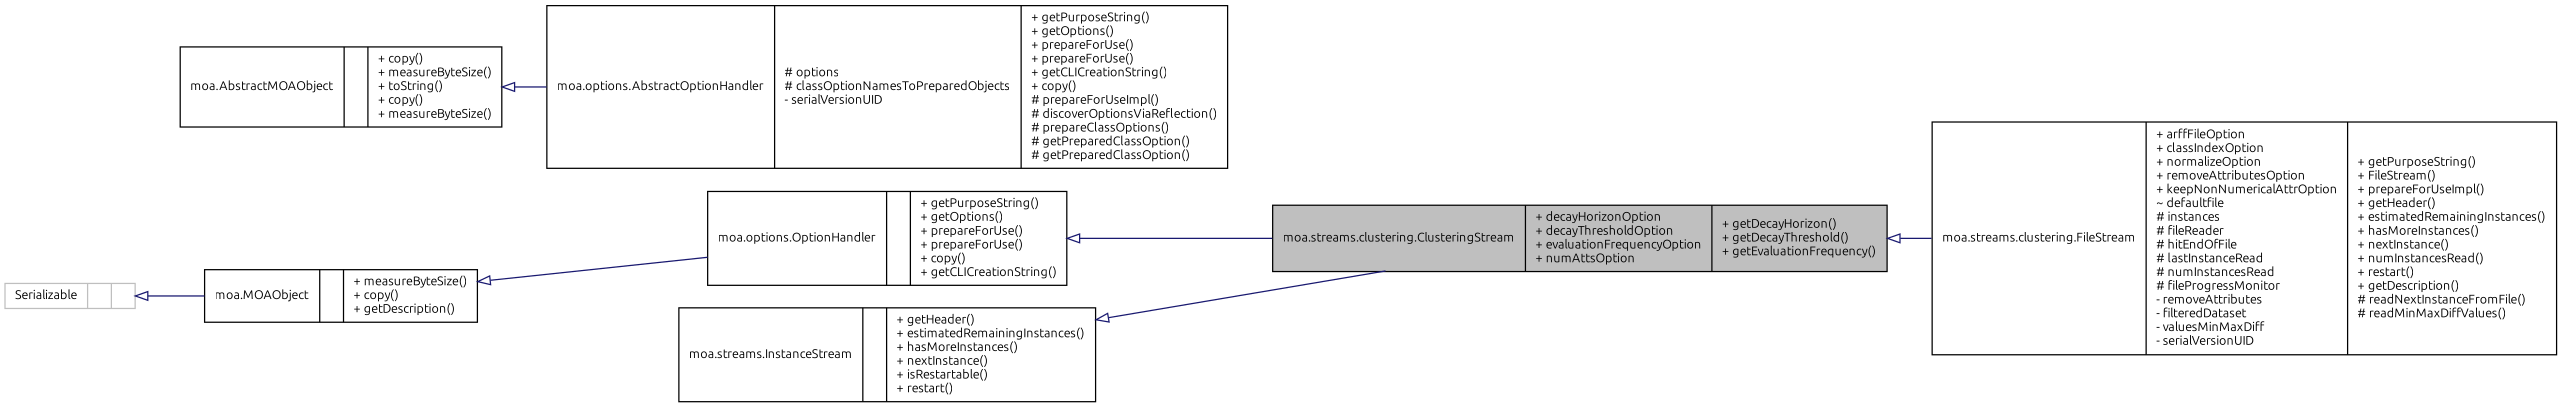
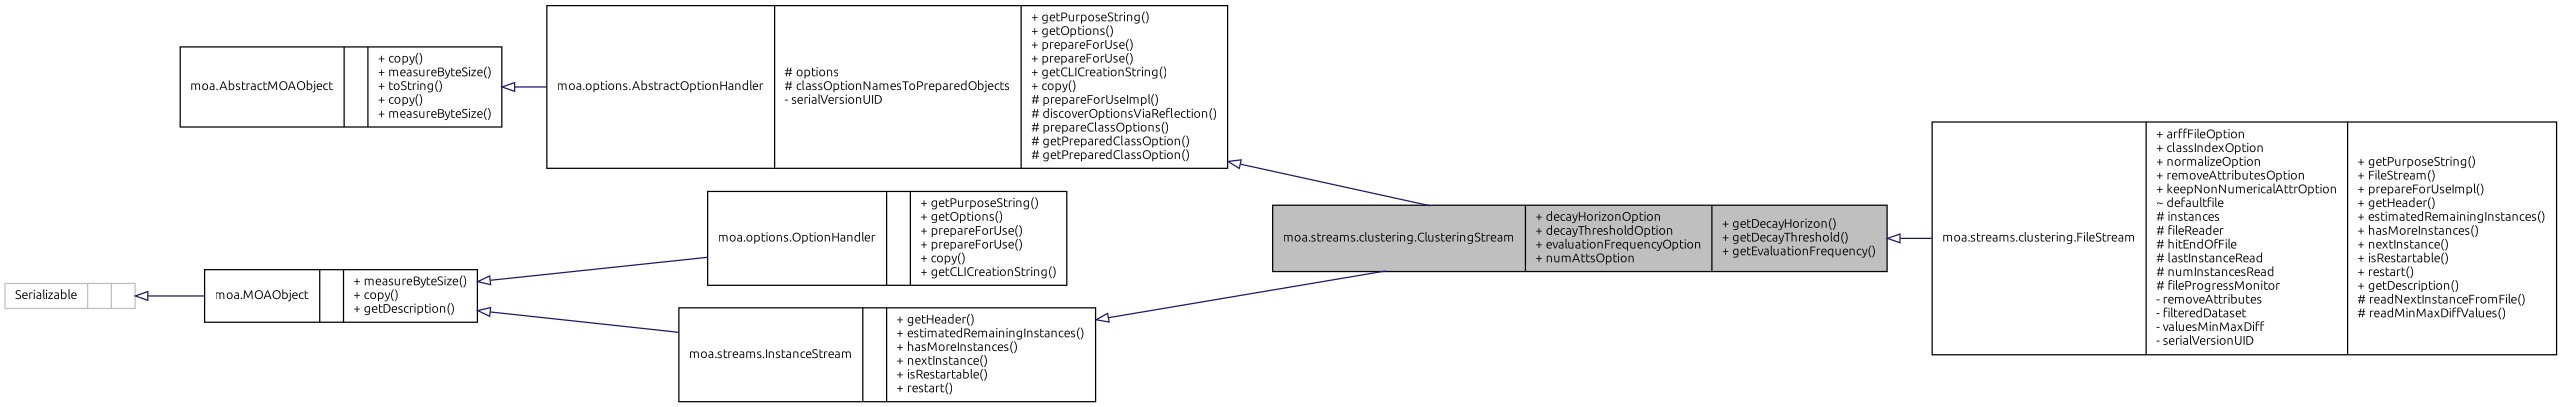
(1176, 238) -> (1335, 185)
(2421, 258) -> (2403, 258)
none -> (585, 322)
